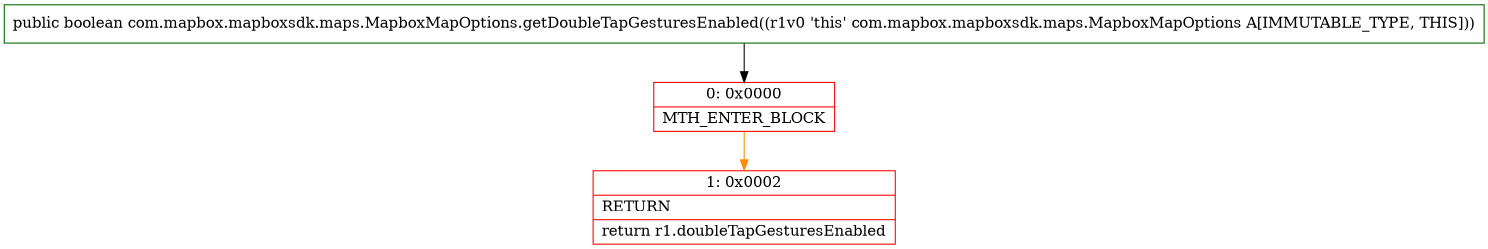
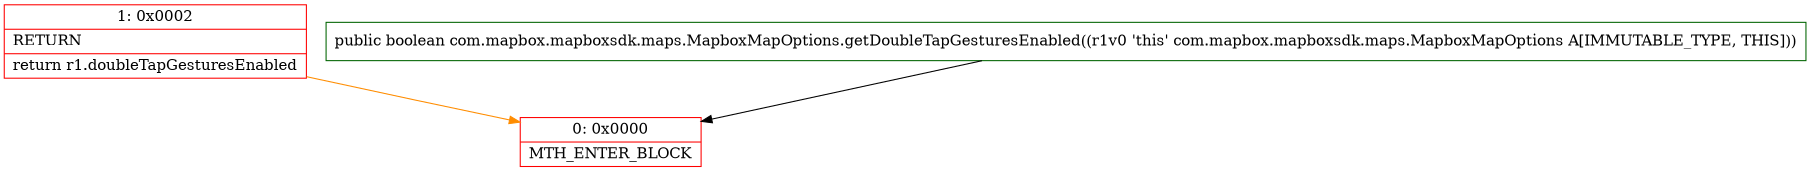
(744, 146) -> (408, 99)
